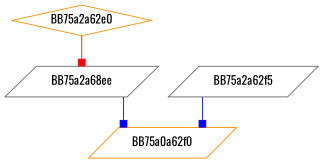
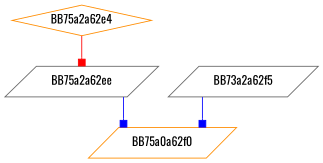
(82, 20) -> (82, 20)
(82, 82) -> (82, 82)
(243, 82) -> (243, 82)
